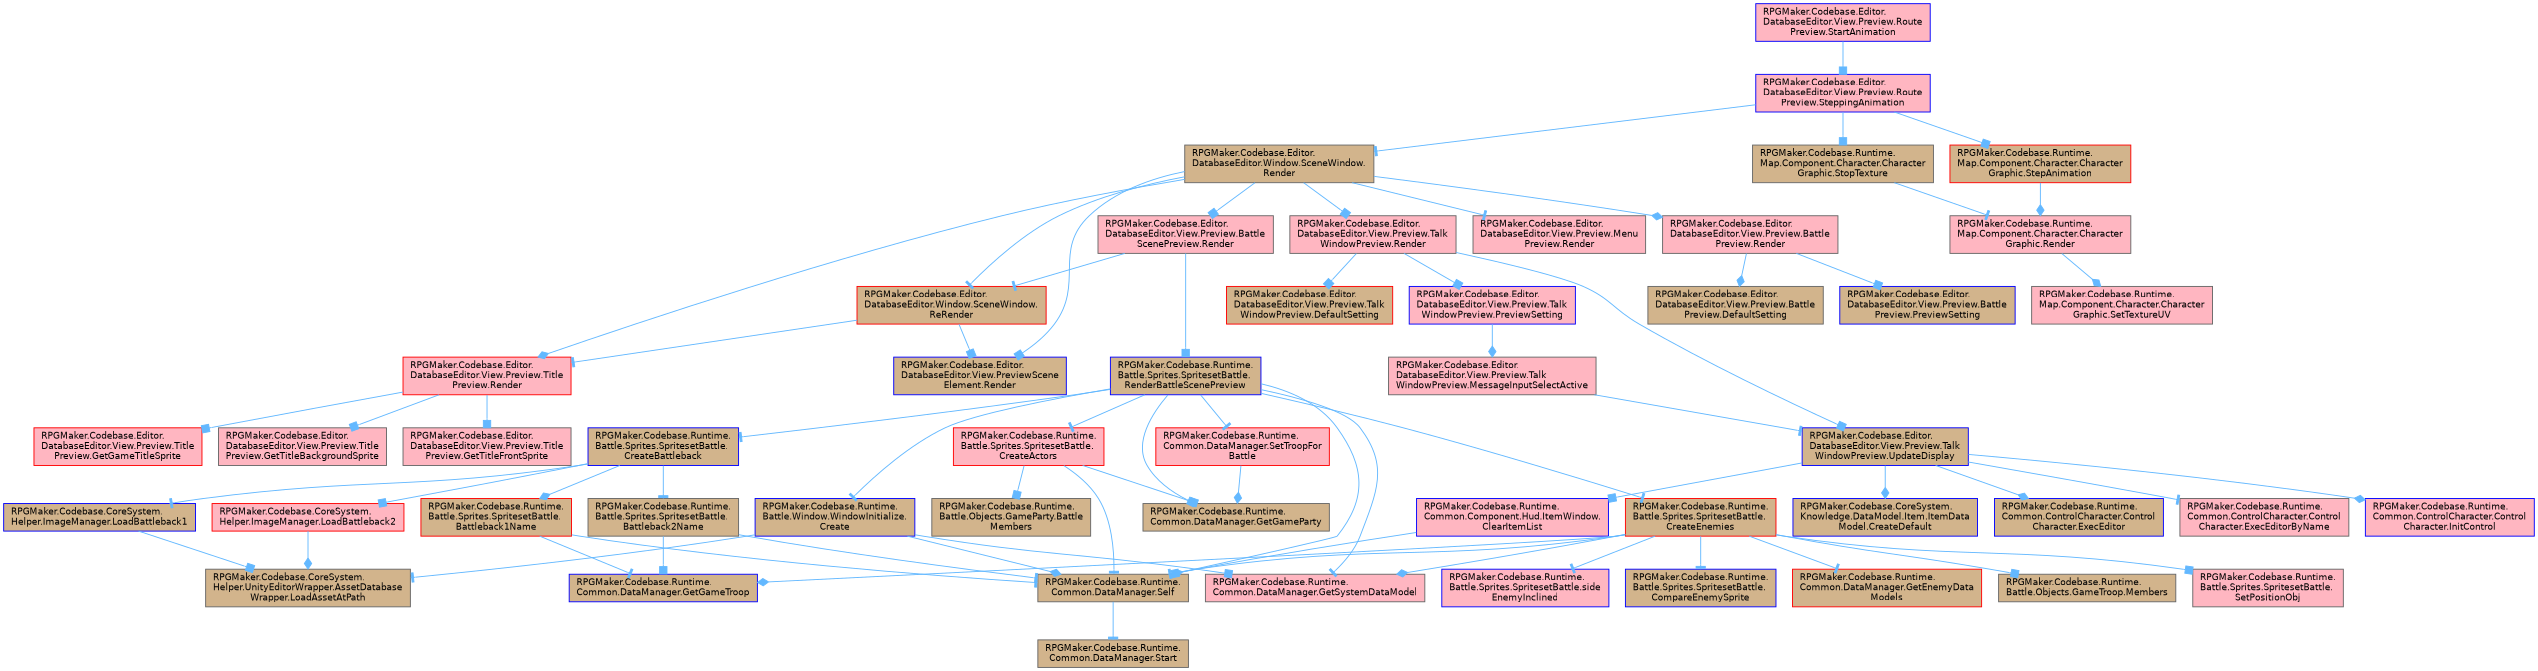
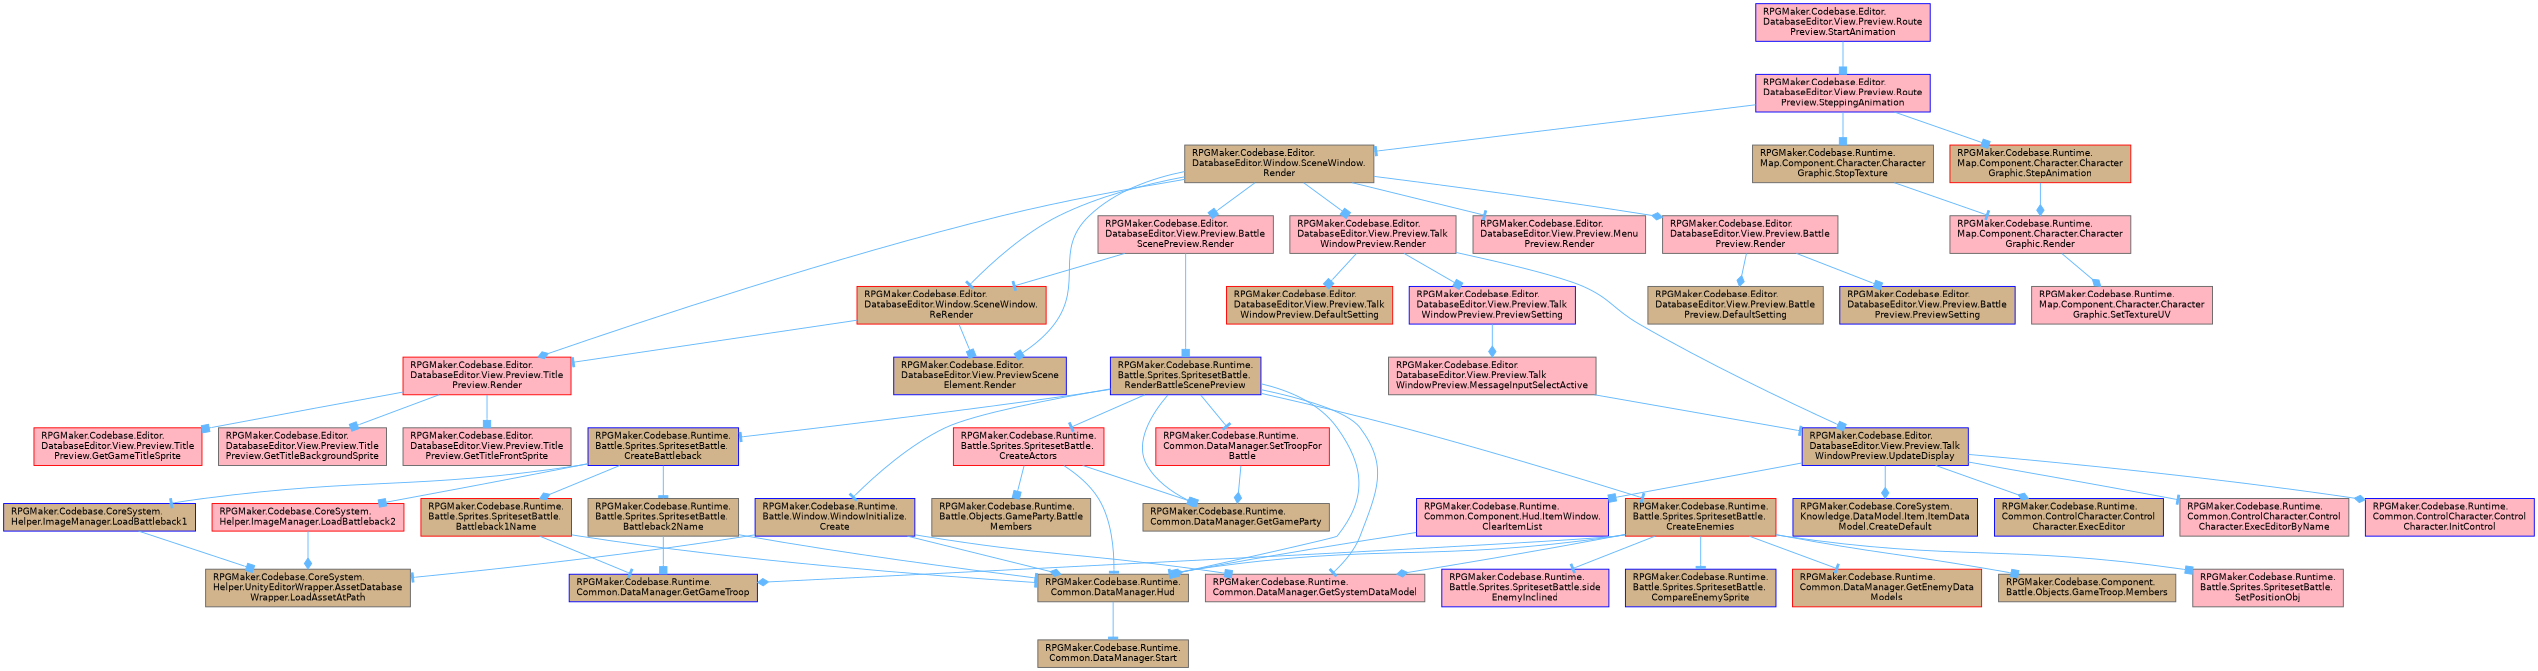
(1113, 588) -> (1113, 588)
(2087, 588) -> (2087, 588)
